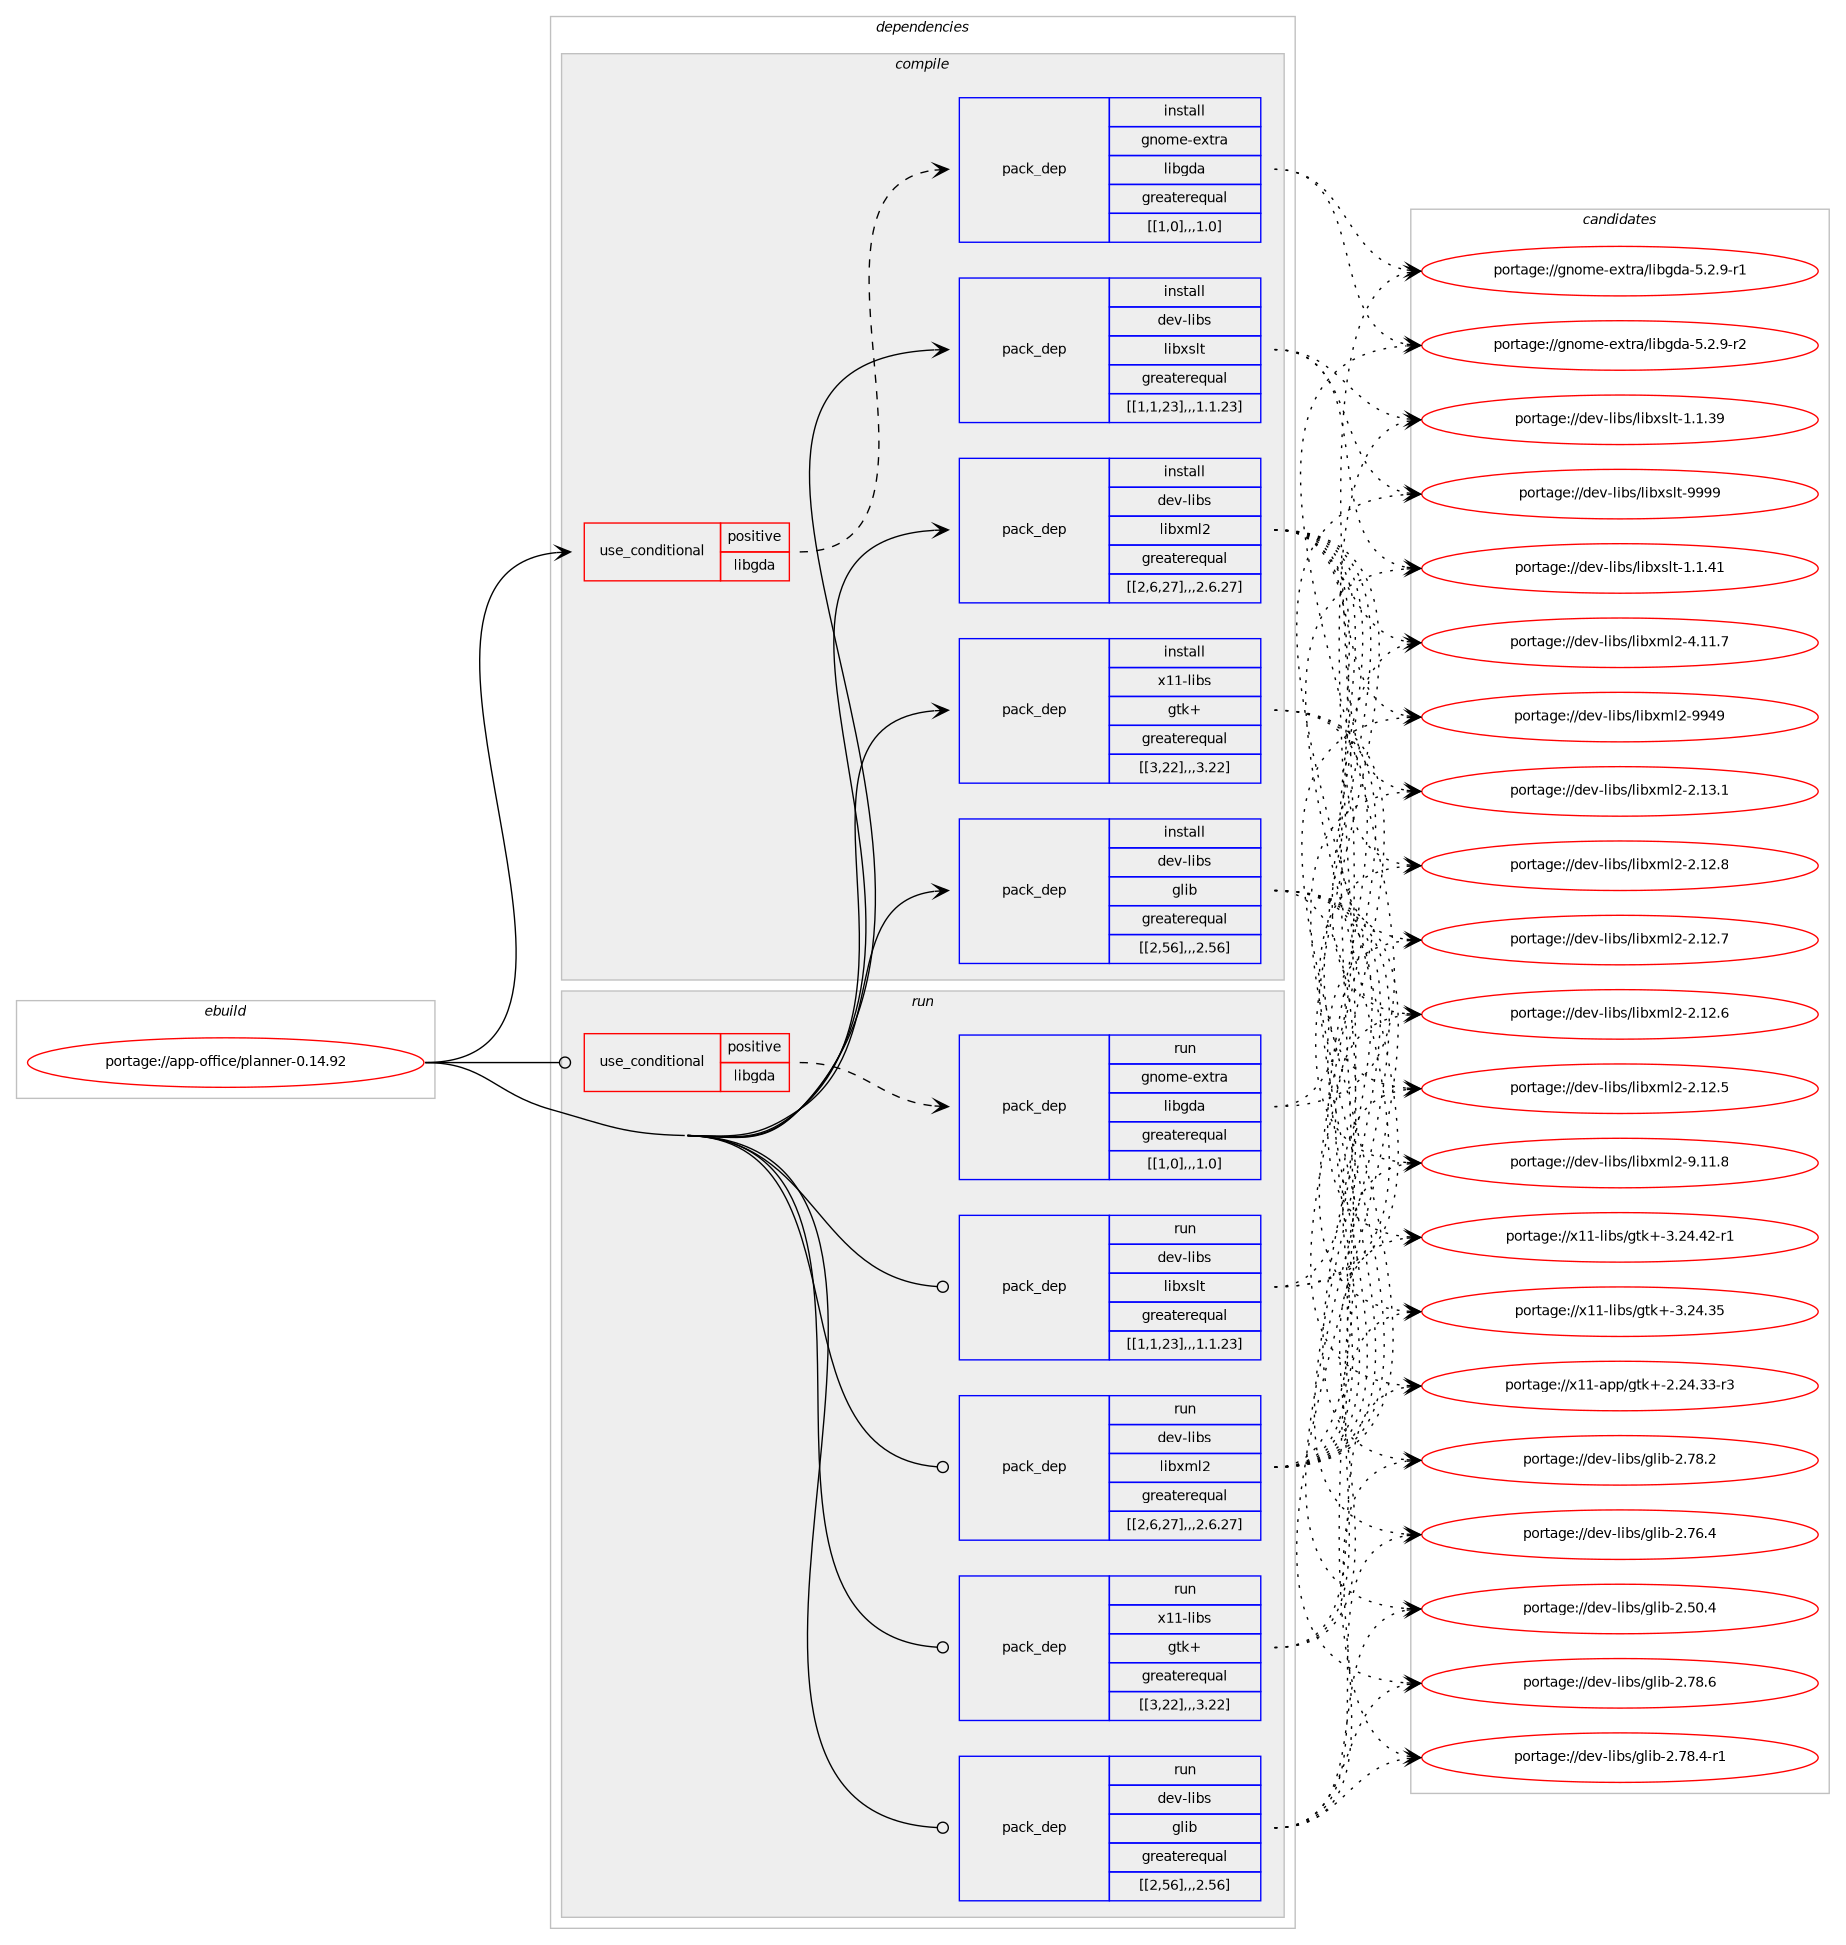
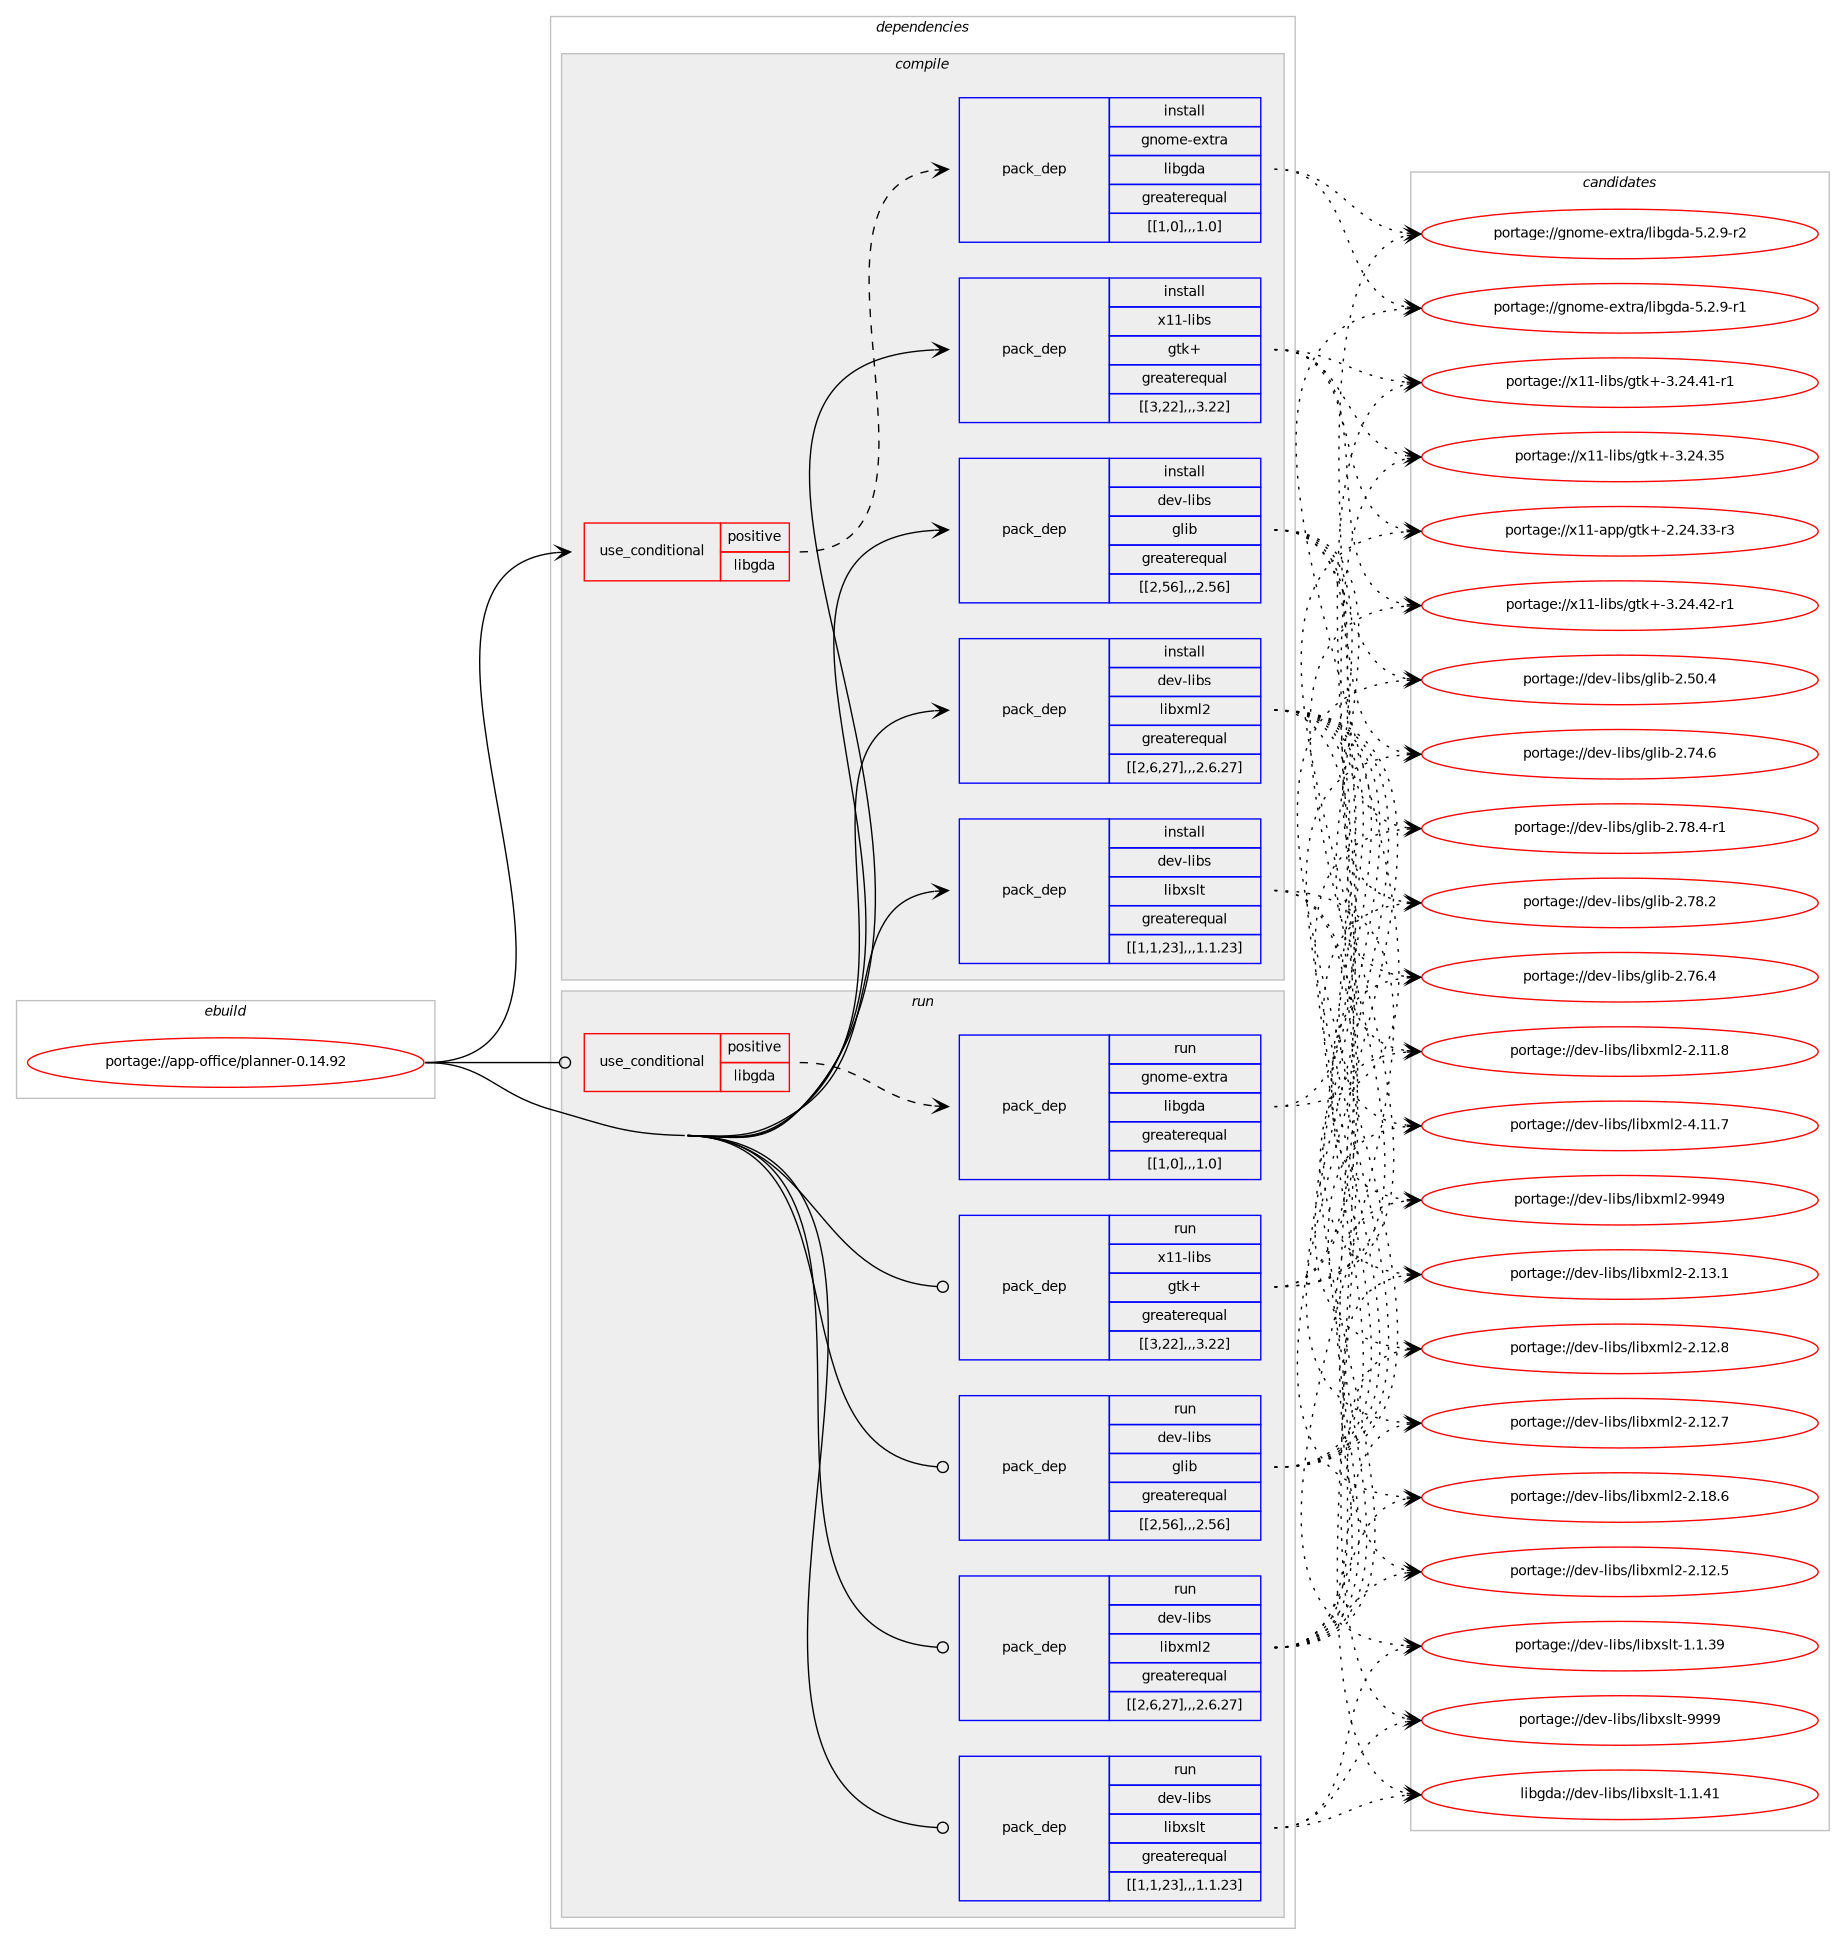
none -> (1620, 383)
(1620, 568) -> (1620, 1795)
(1620, 1014) -> (1620, 1498)
(1620, 1163) -> (1620, 1052)
(1620, 1683) -> (1620, 754)
